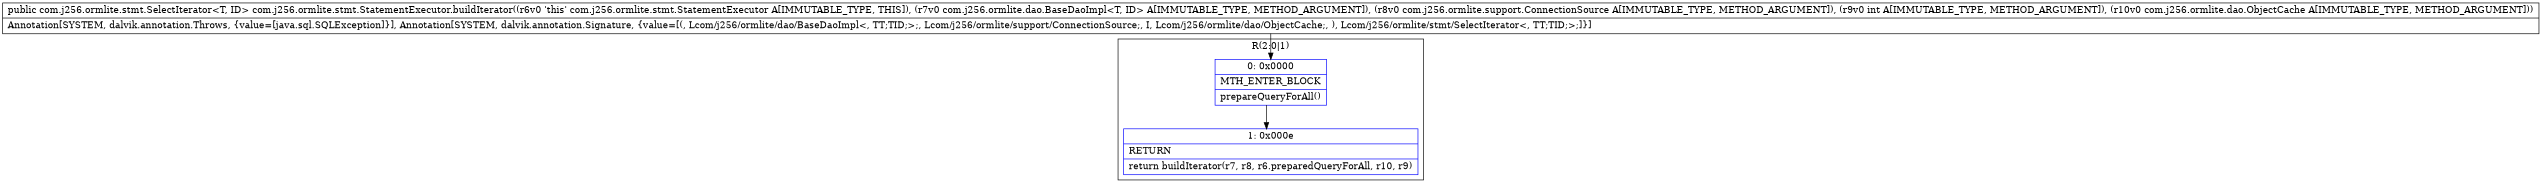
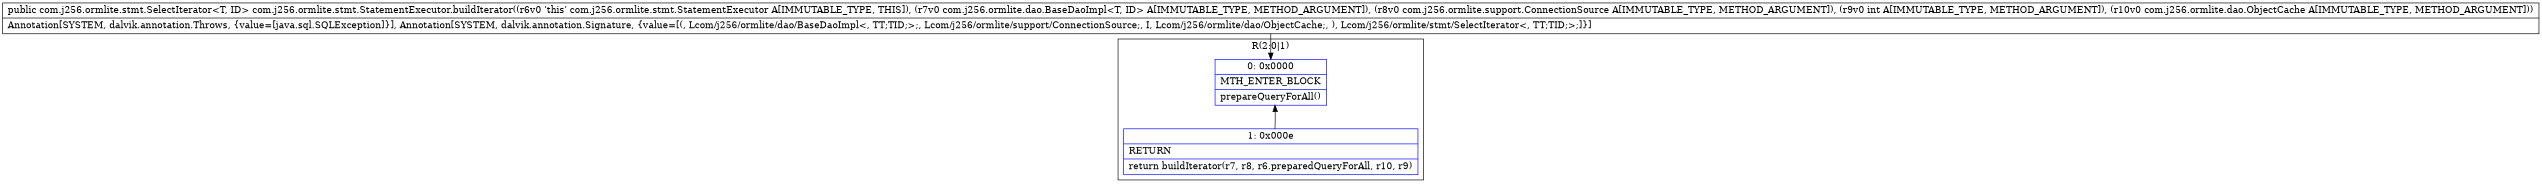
(1266, 114) -> (1275, 120)
